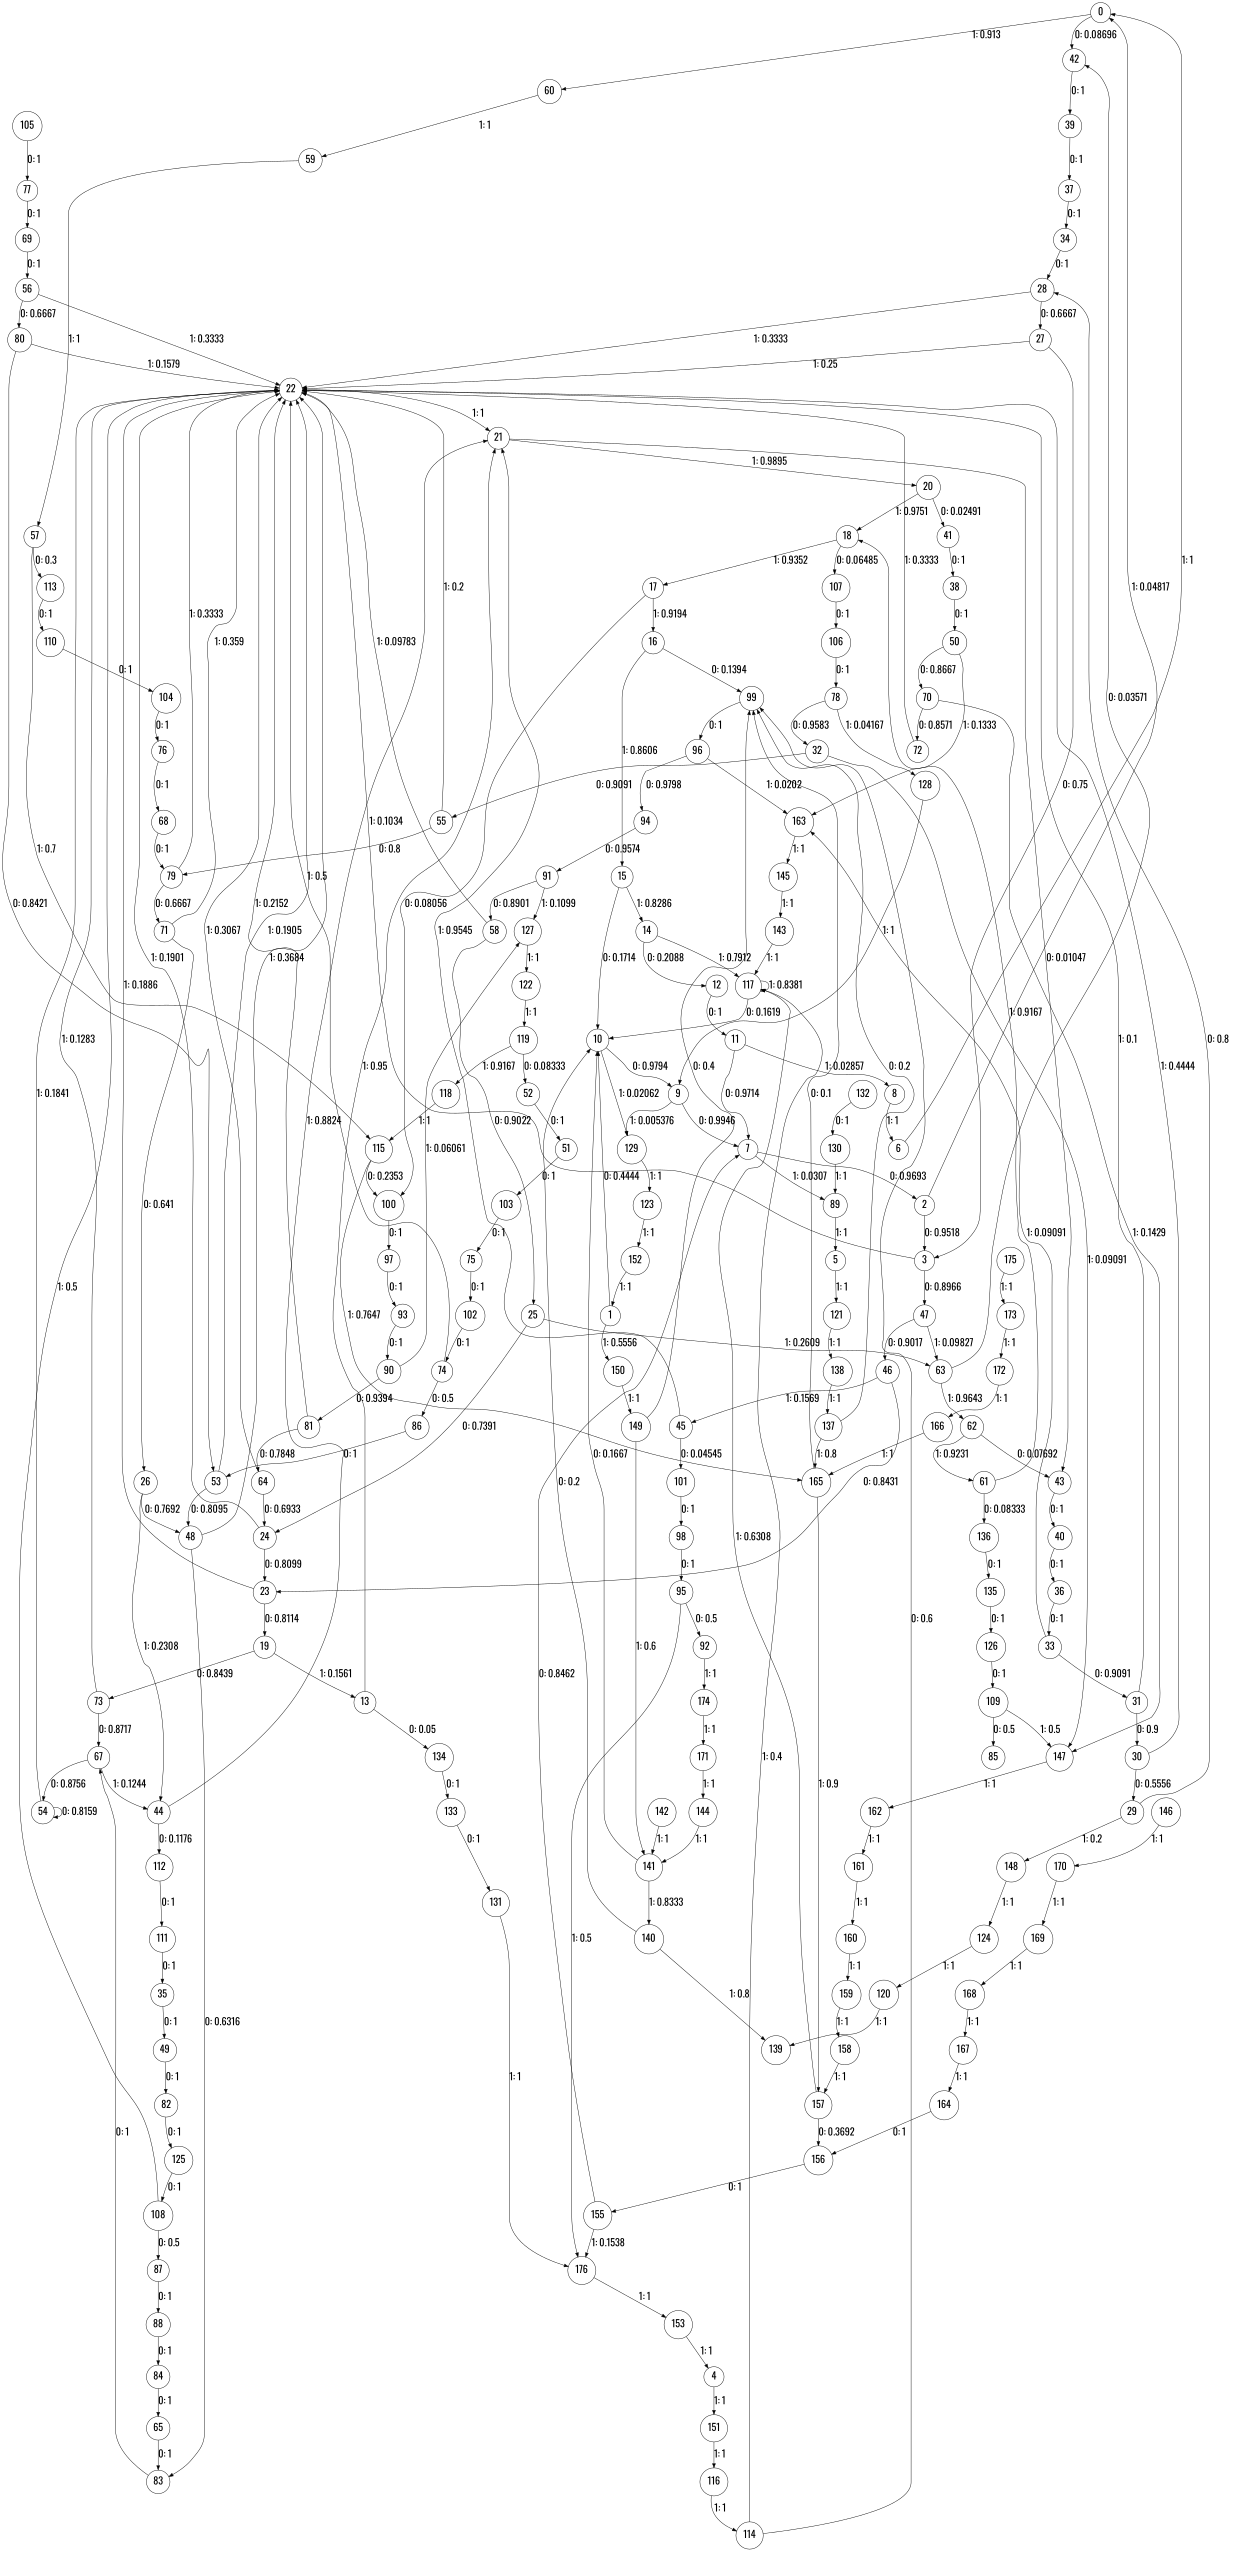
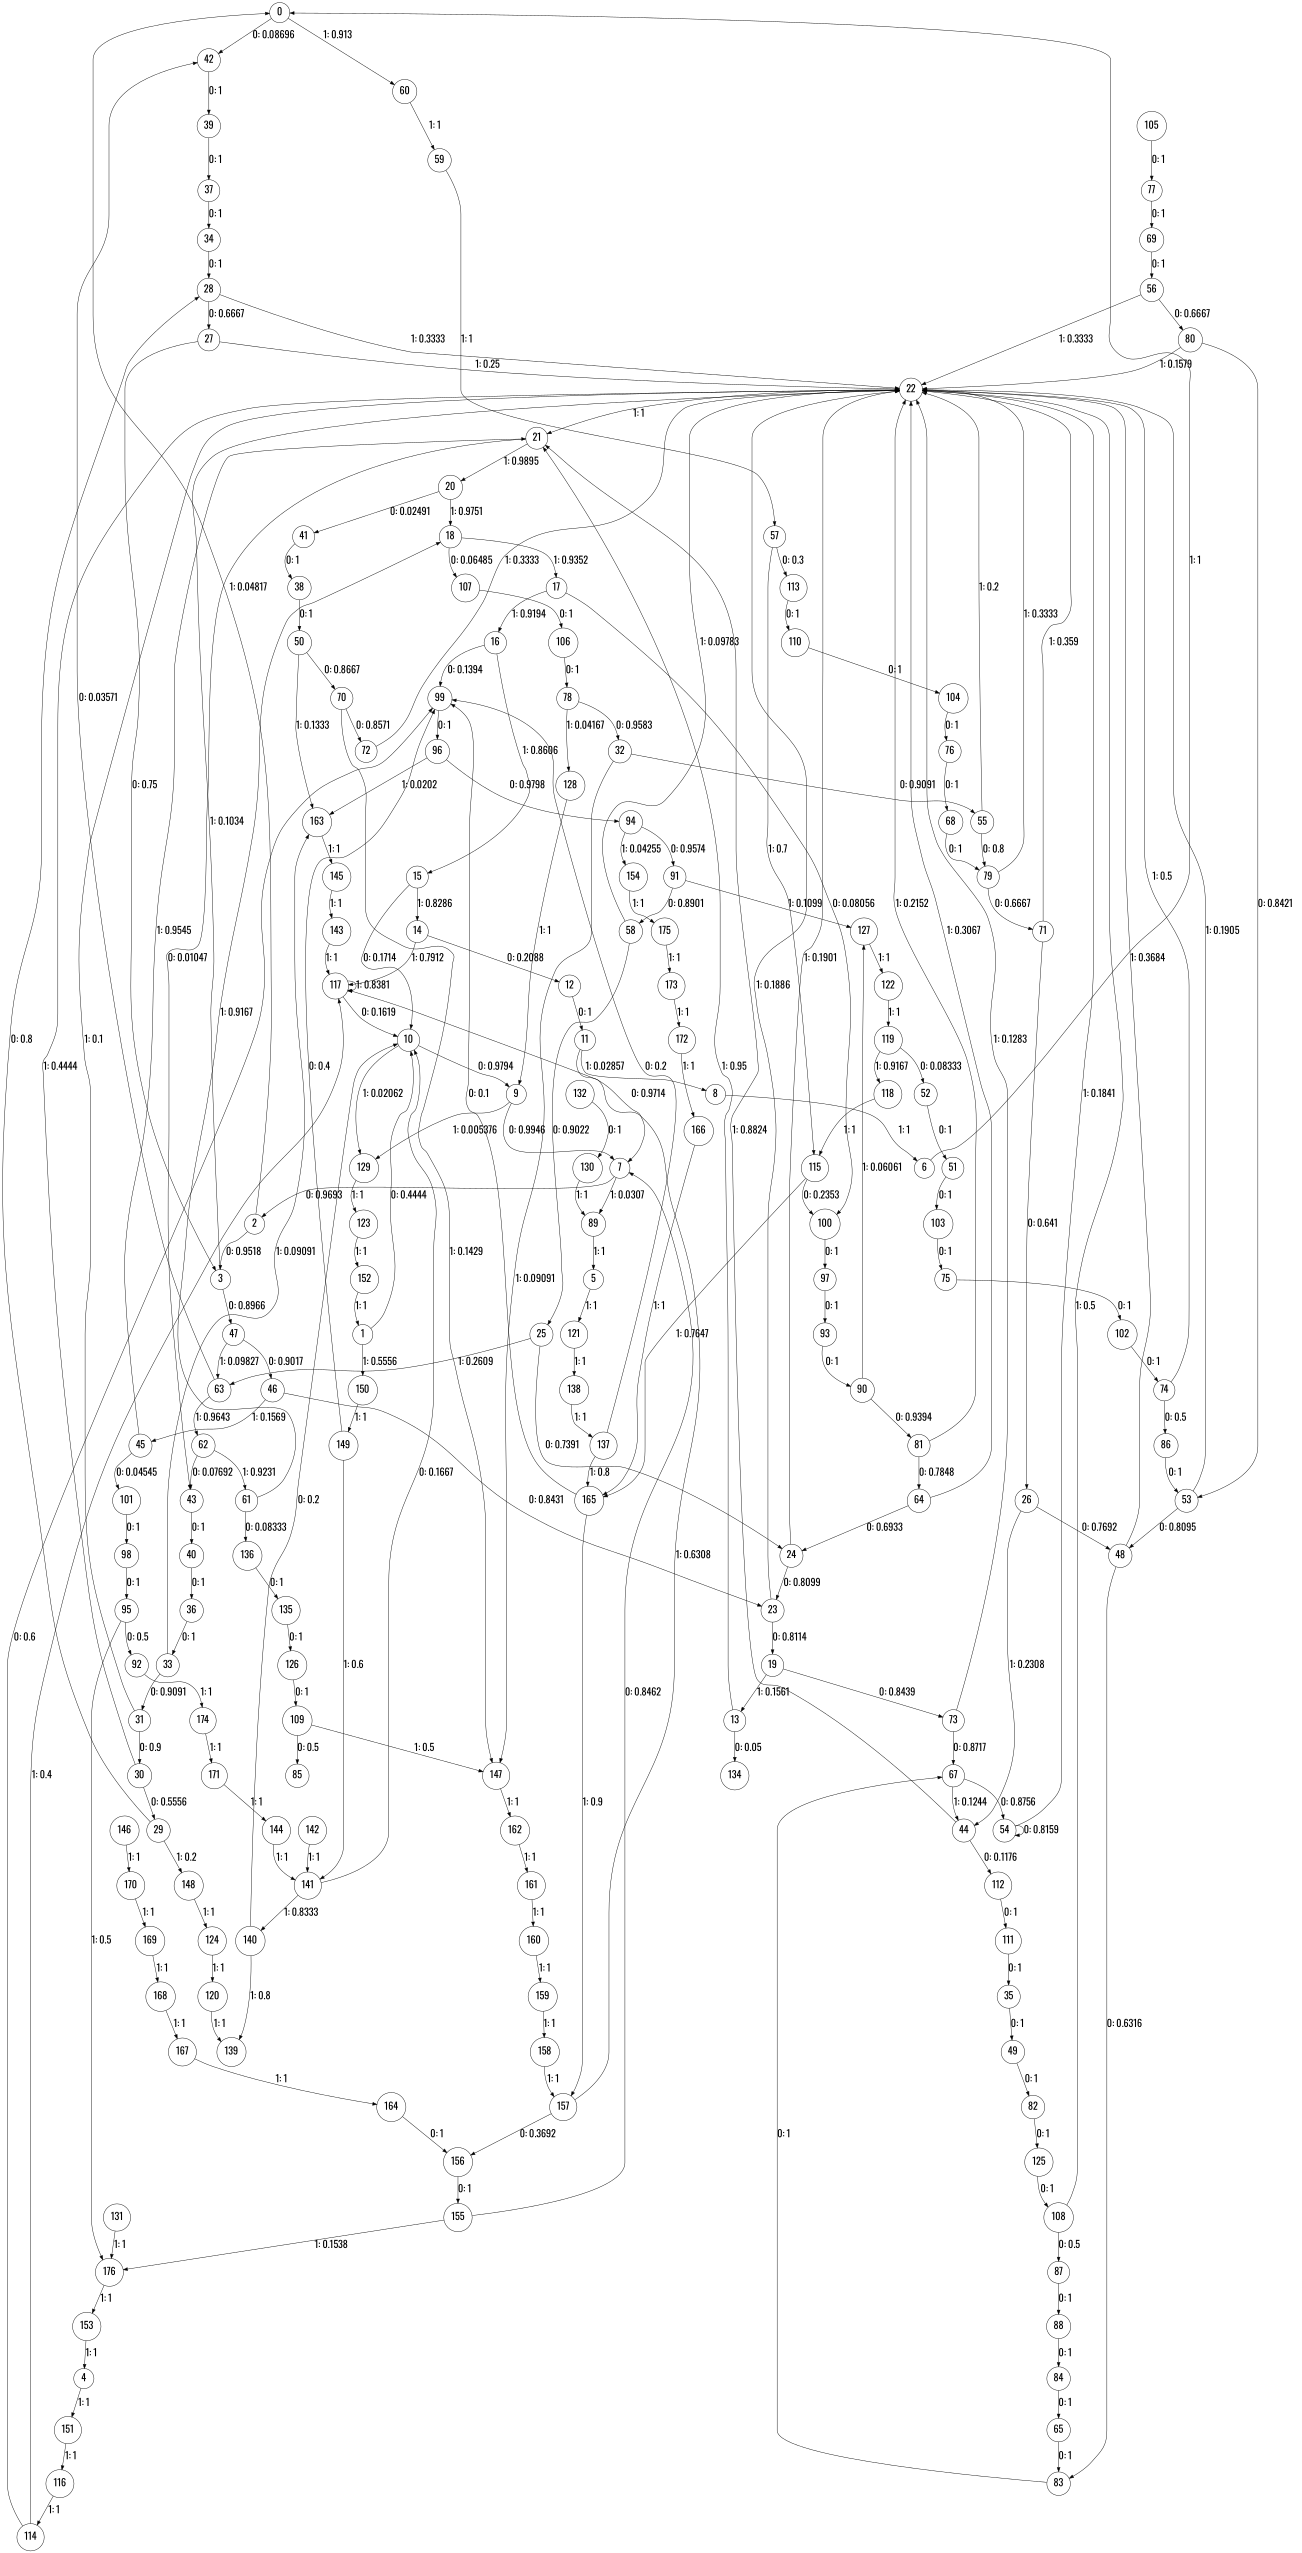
none -> (633, 877)
(451, 1812) -> none
